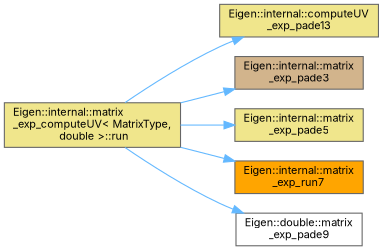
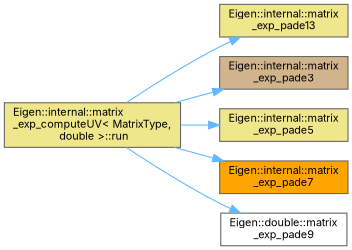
(299, 21) -> (284, 21)
(299, 177) -> (284, 177)
